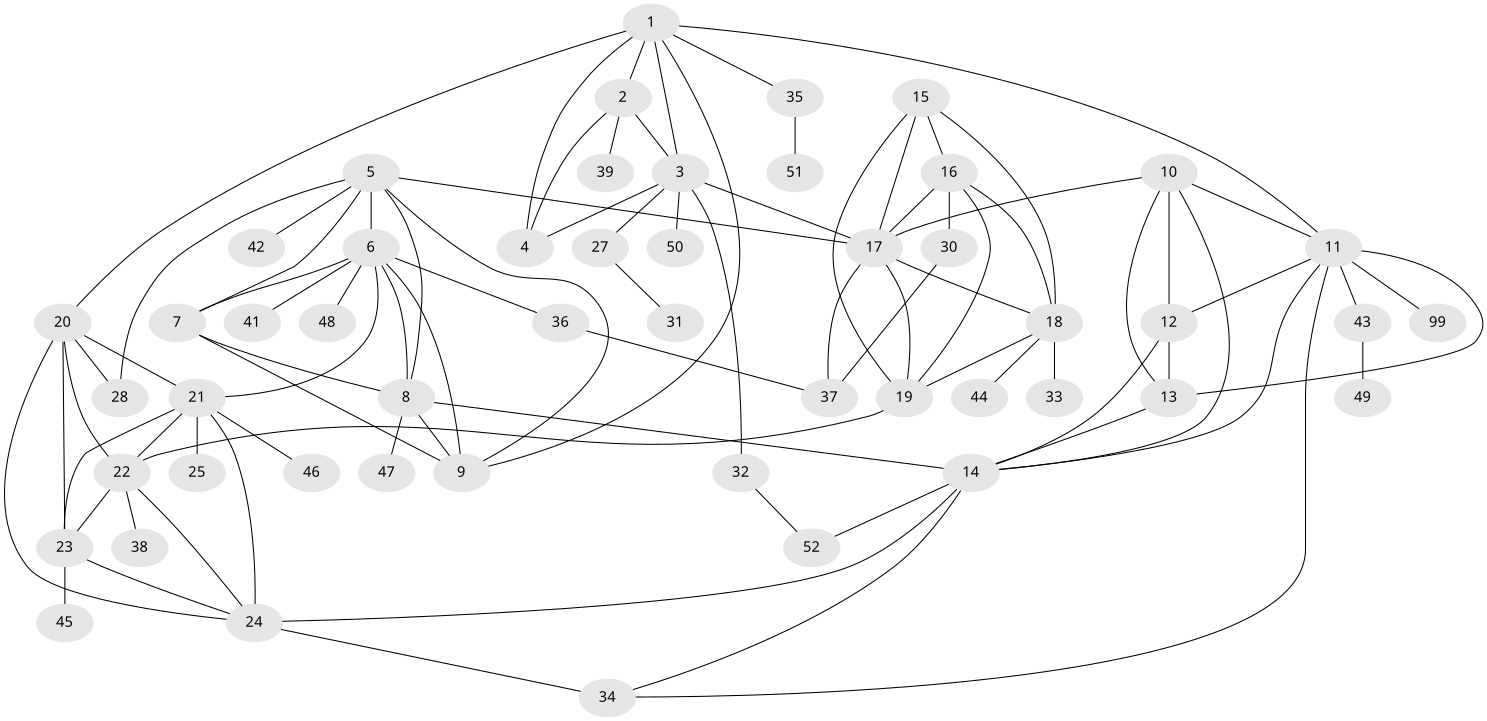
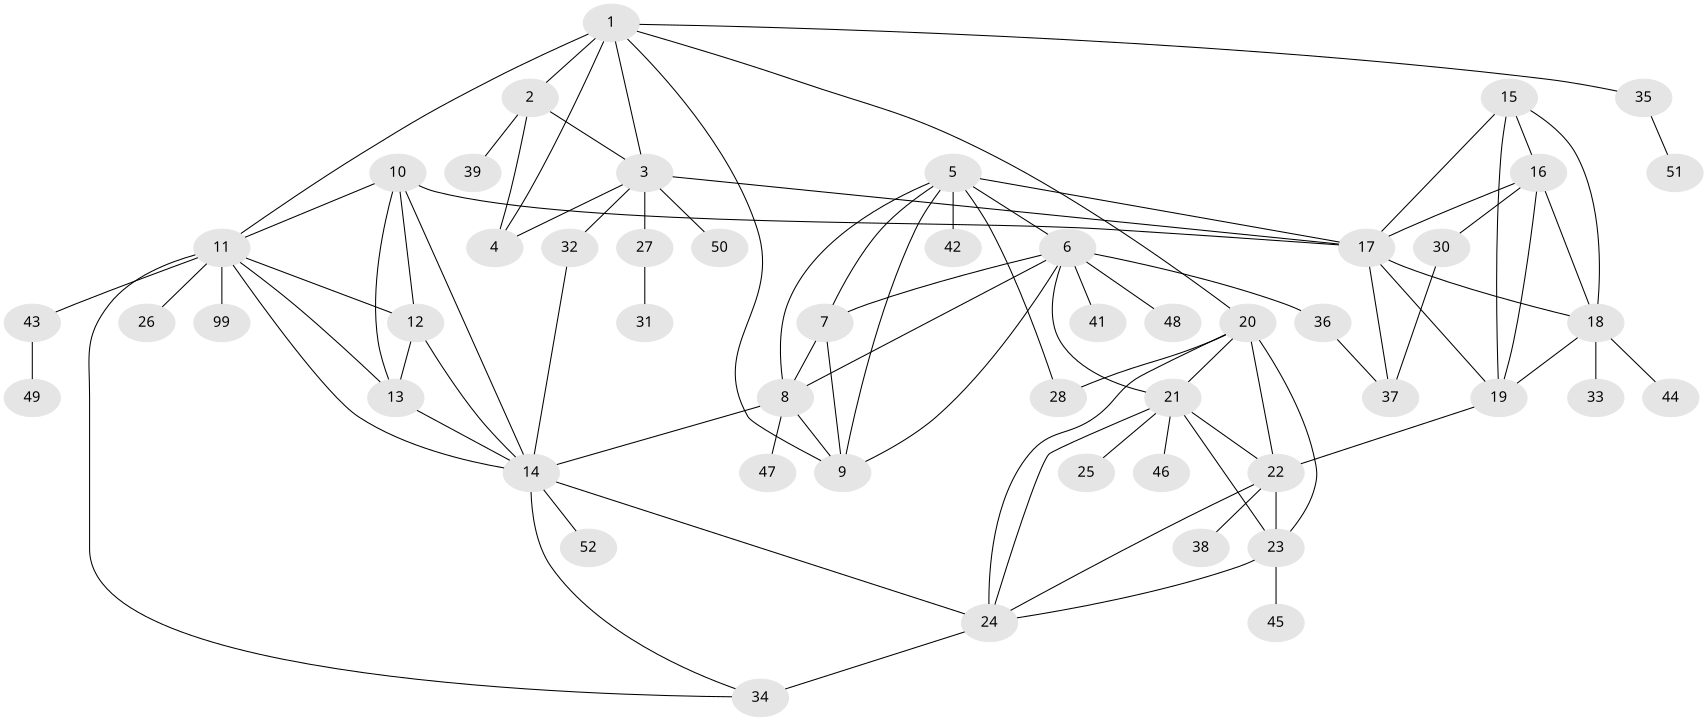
none -> (147, 323)
(776, 510) -> (551, 361)
